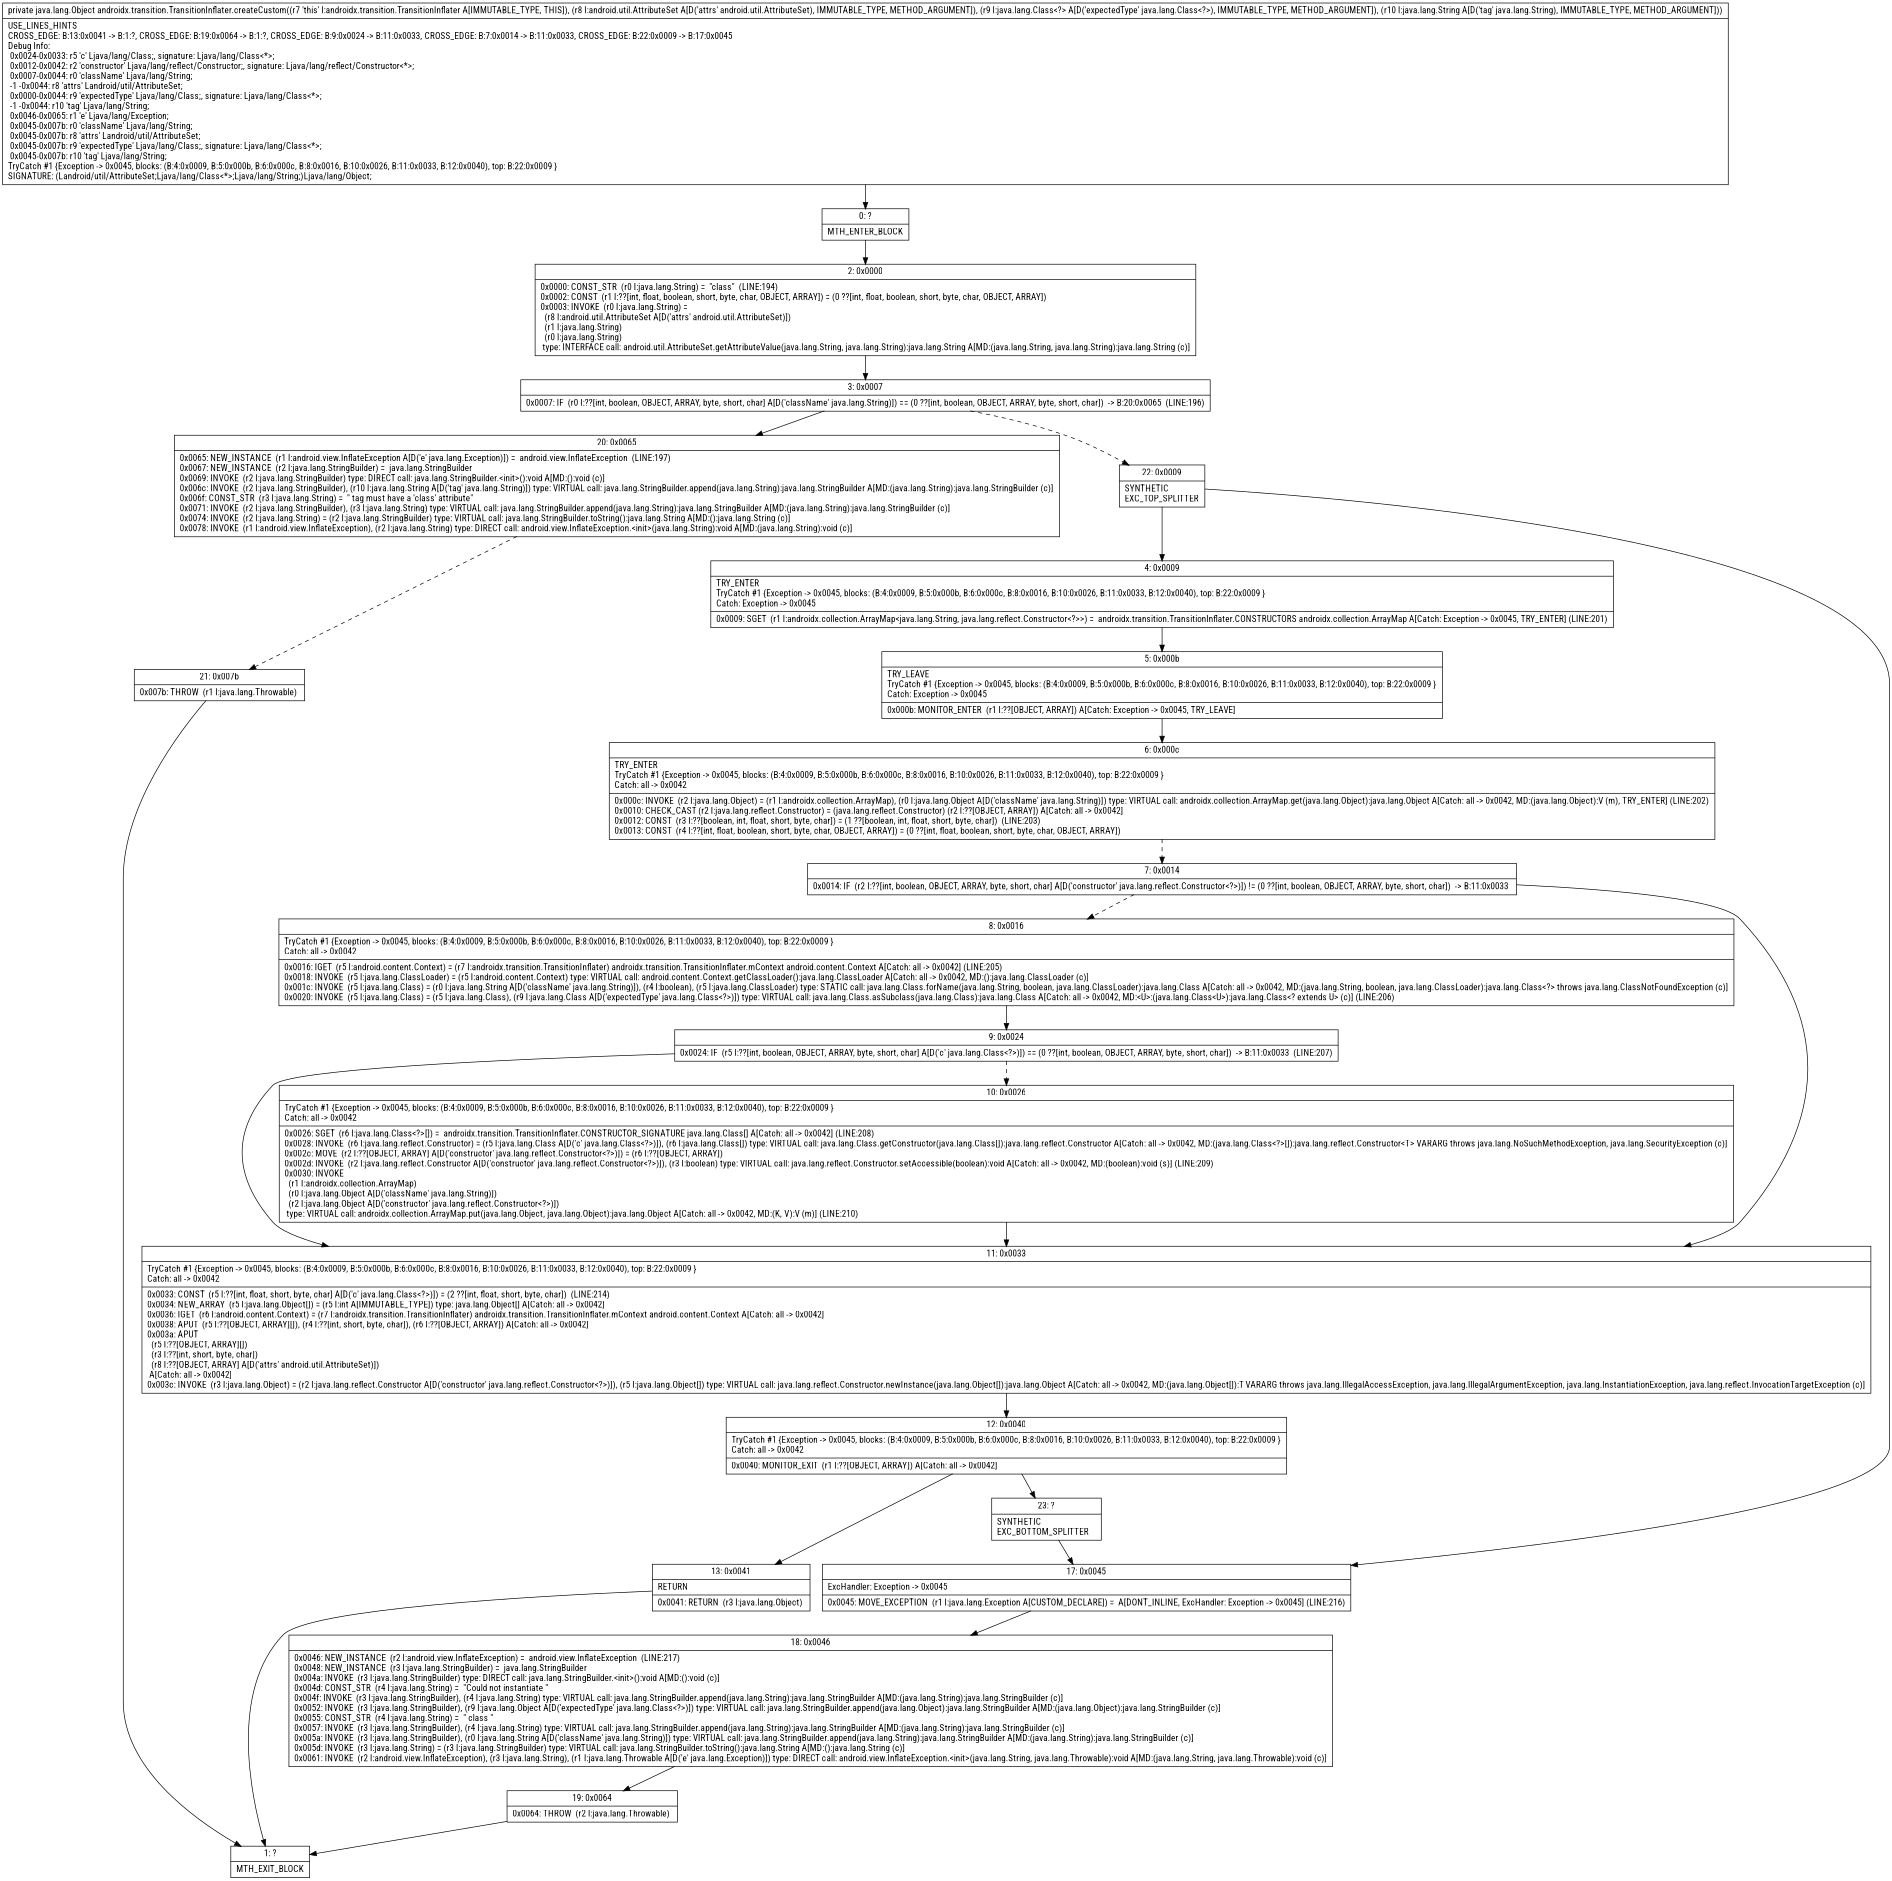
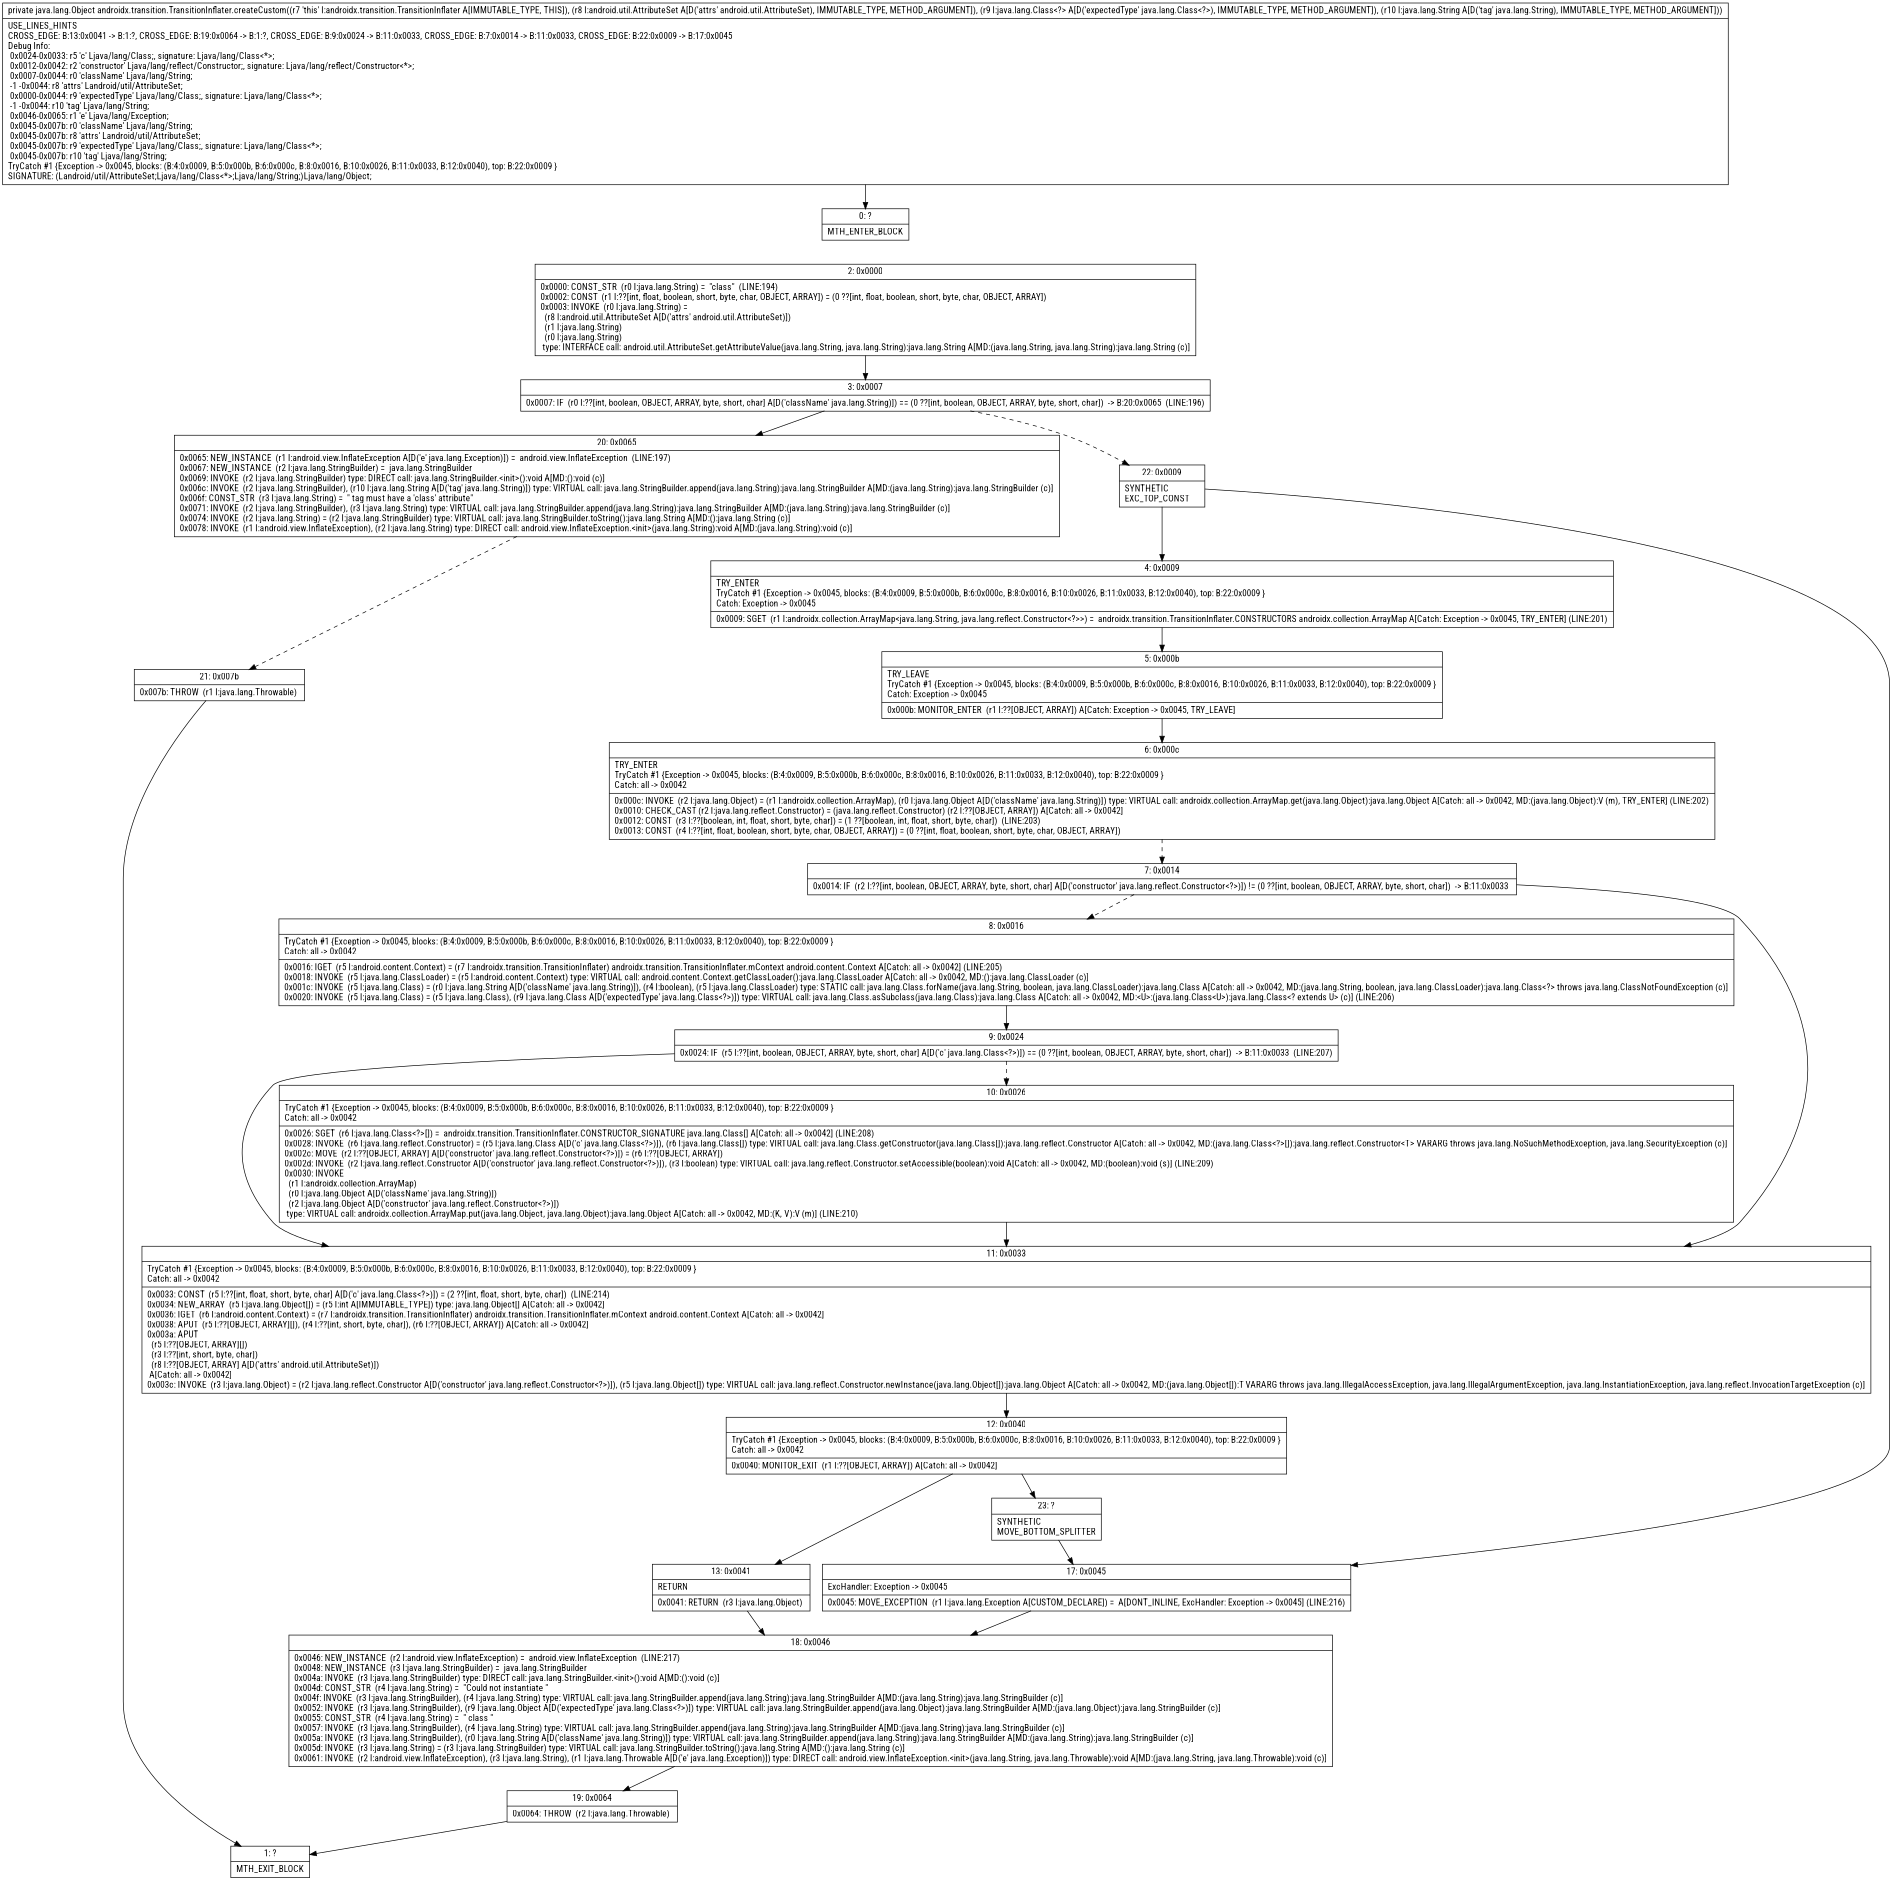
(865, 249) -> none
(1162, 499) -> (1157, 499)
(1043, 1532) -> (1047, 1532)
(359, 1614) -> (754, 1620)
